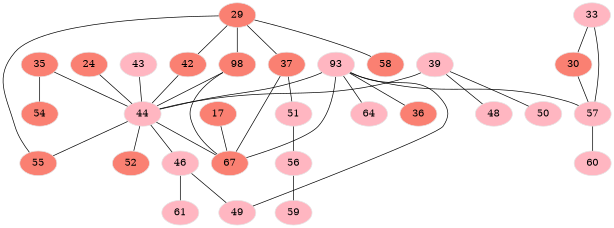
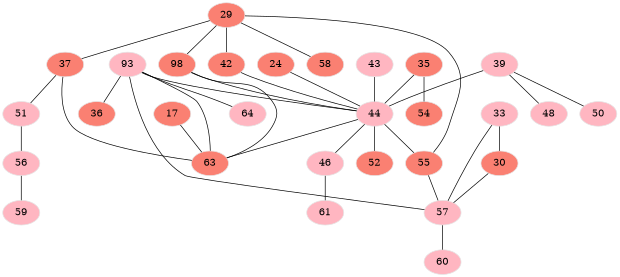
(230, 163) -> (210, 163)
none -> (433, 188)
(237, 213) -> none
